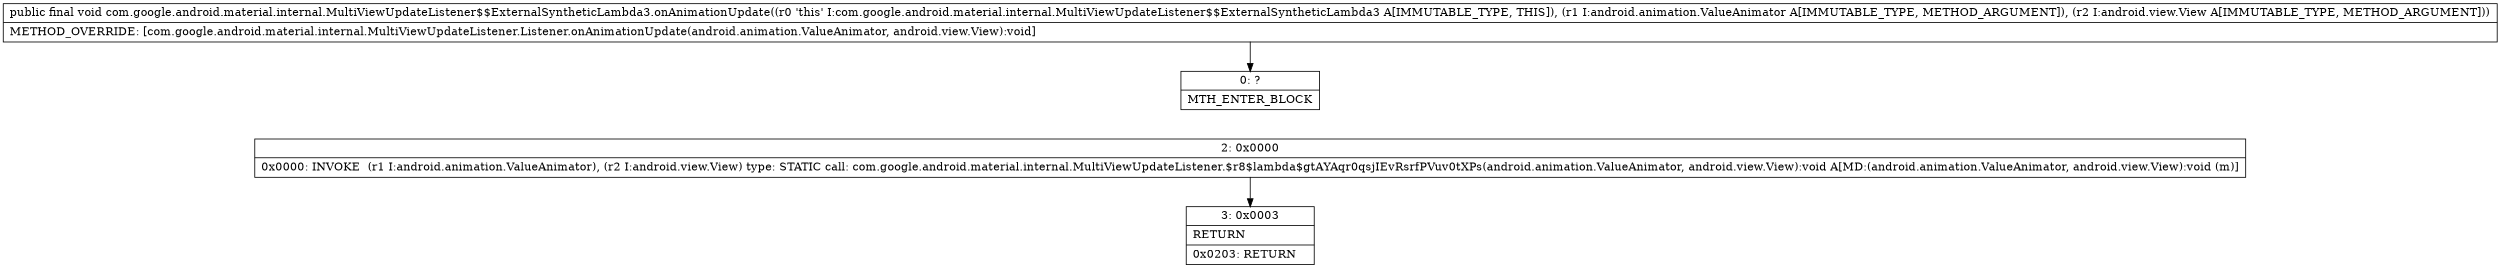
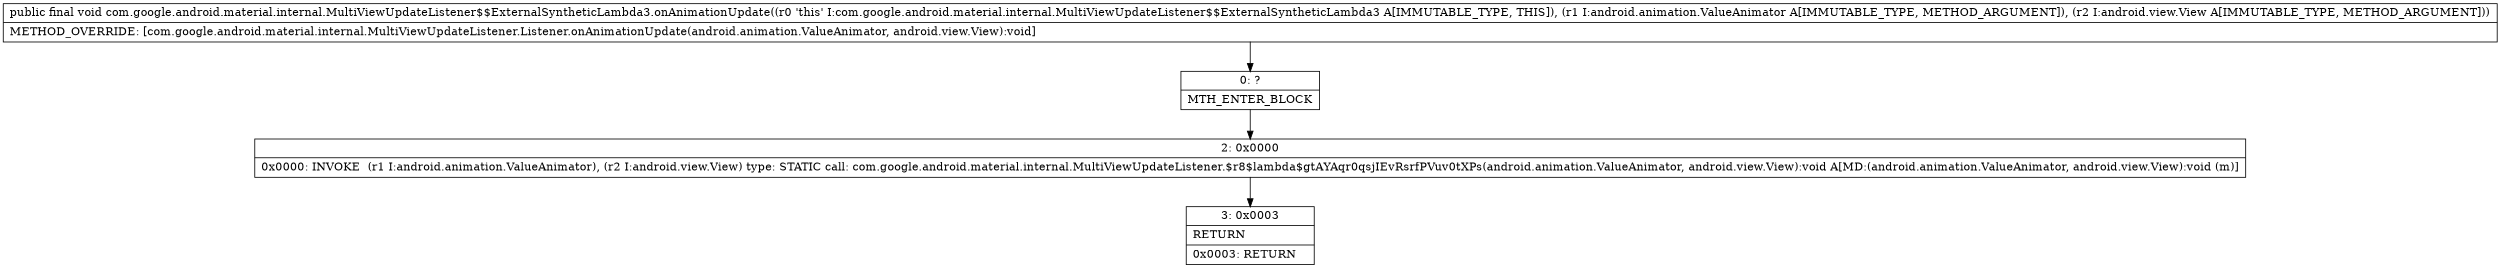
none -> (1250, 120)
(1250, 254) -> (1250, 254)
